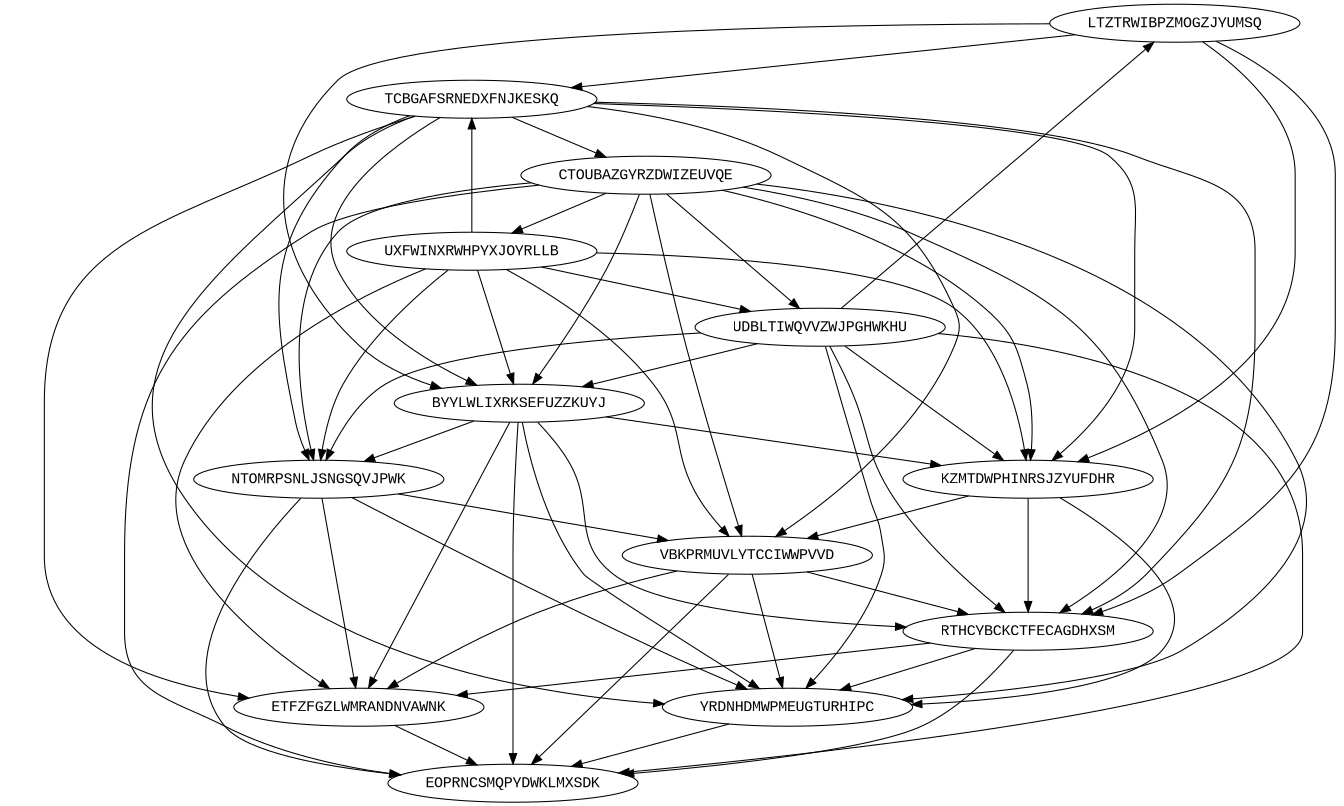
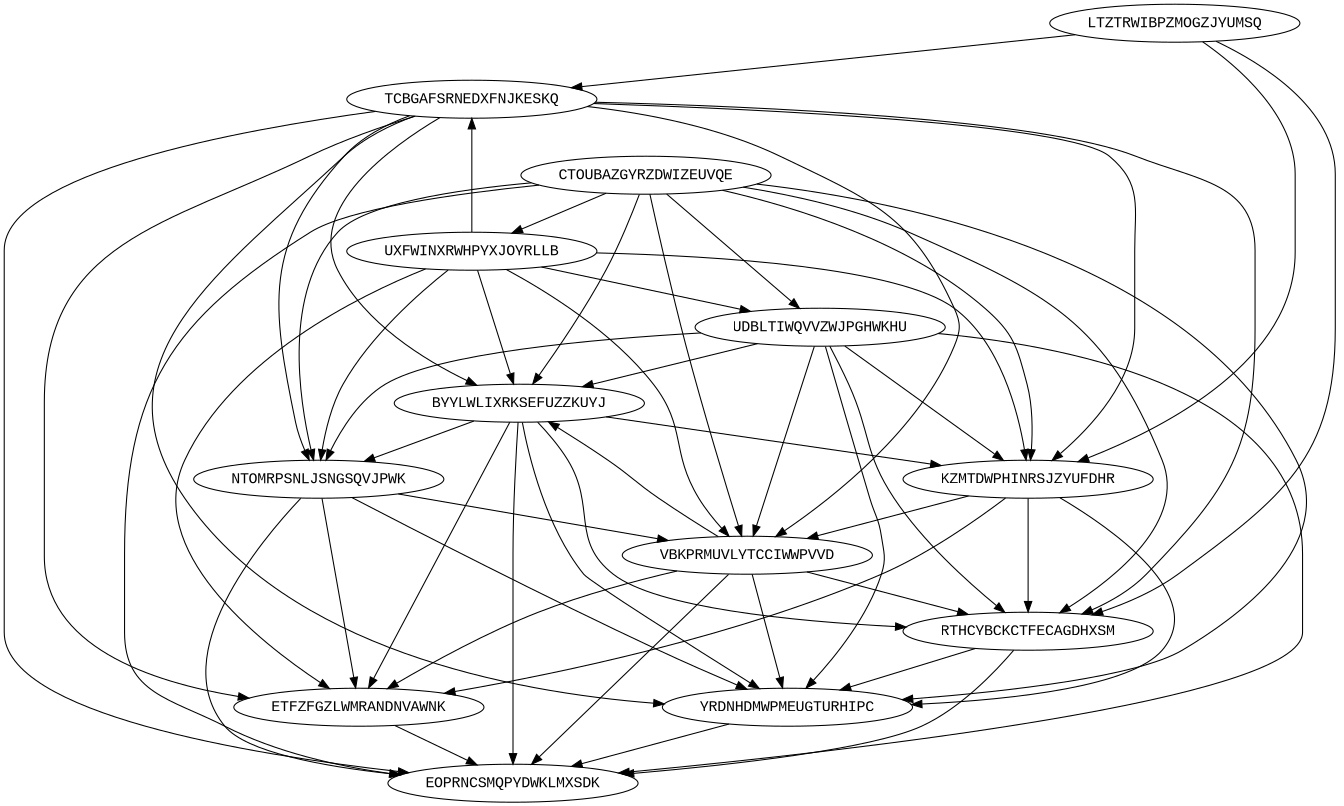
(499, 44) -> (637, 483)
(554, 135) -> (4, 453)
(993, 179) -> (785, 436)
(676, 671) -> (742, 625)
